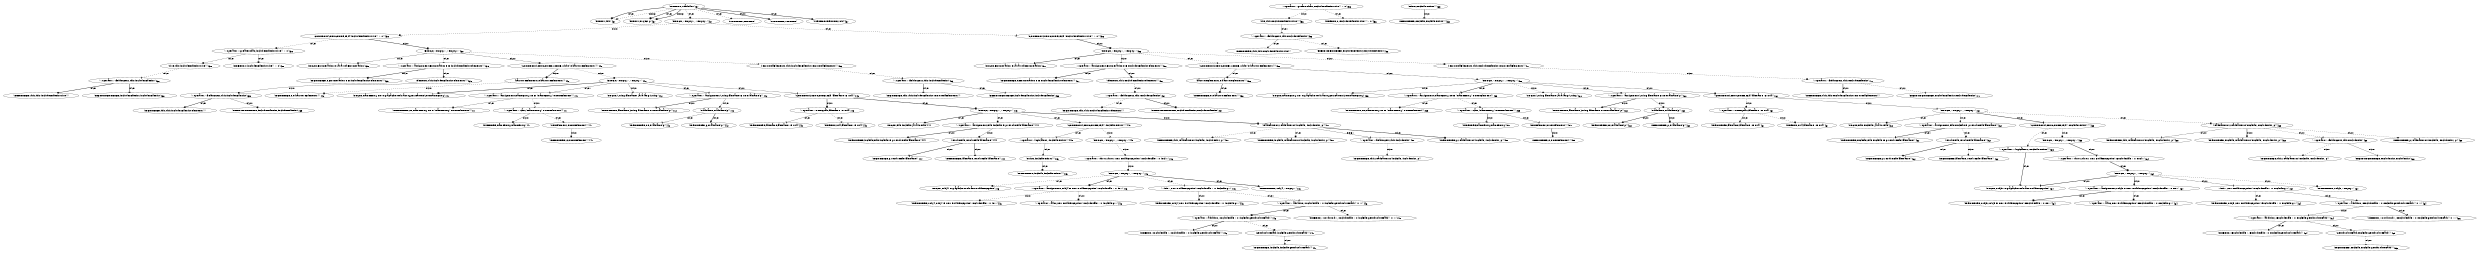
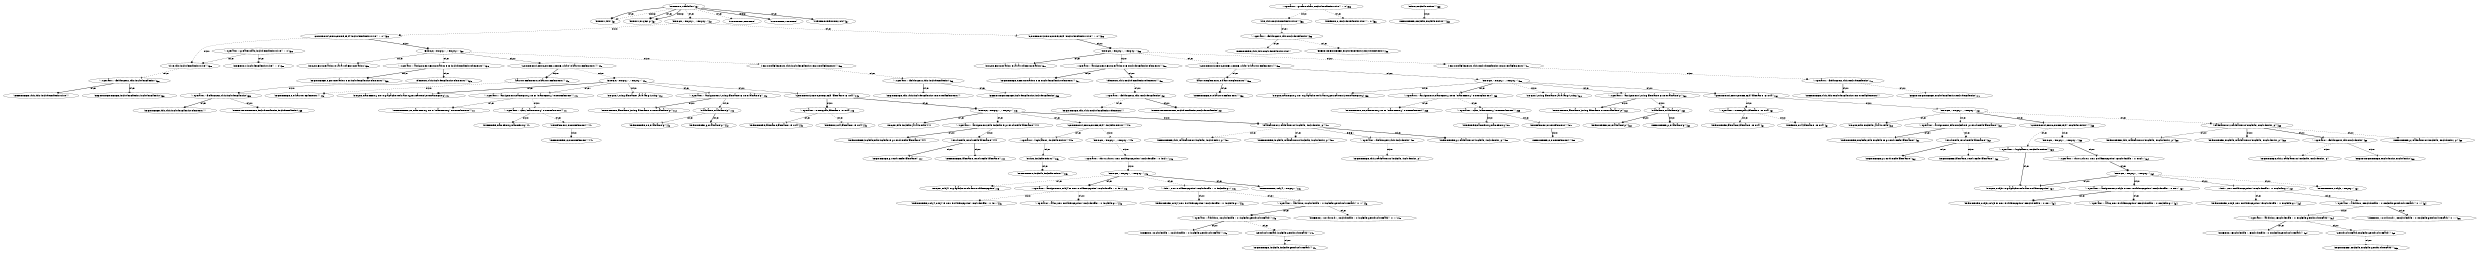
(743, 14) -> (743, 14)
(306, 44) -> (248, 42)
(2293, 133) -> (2293, 133)
